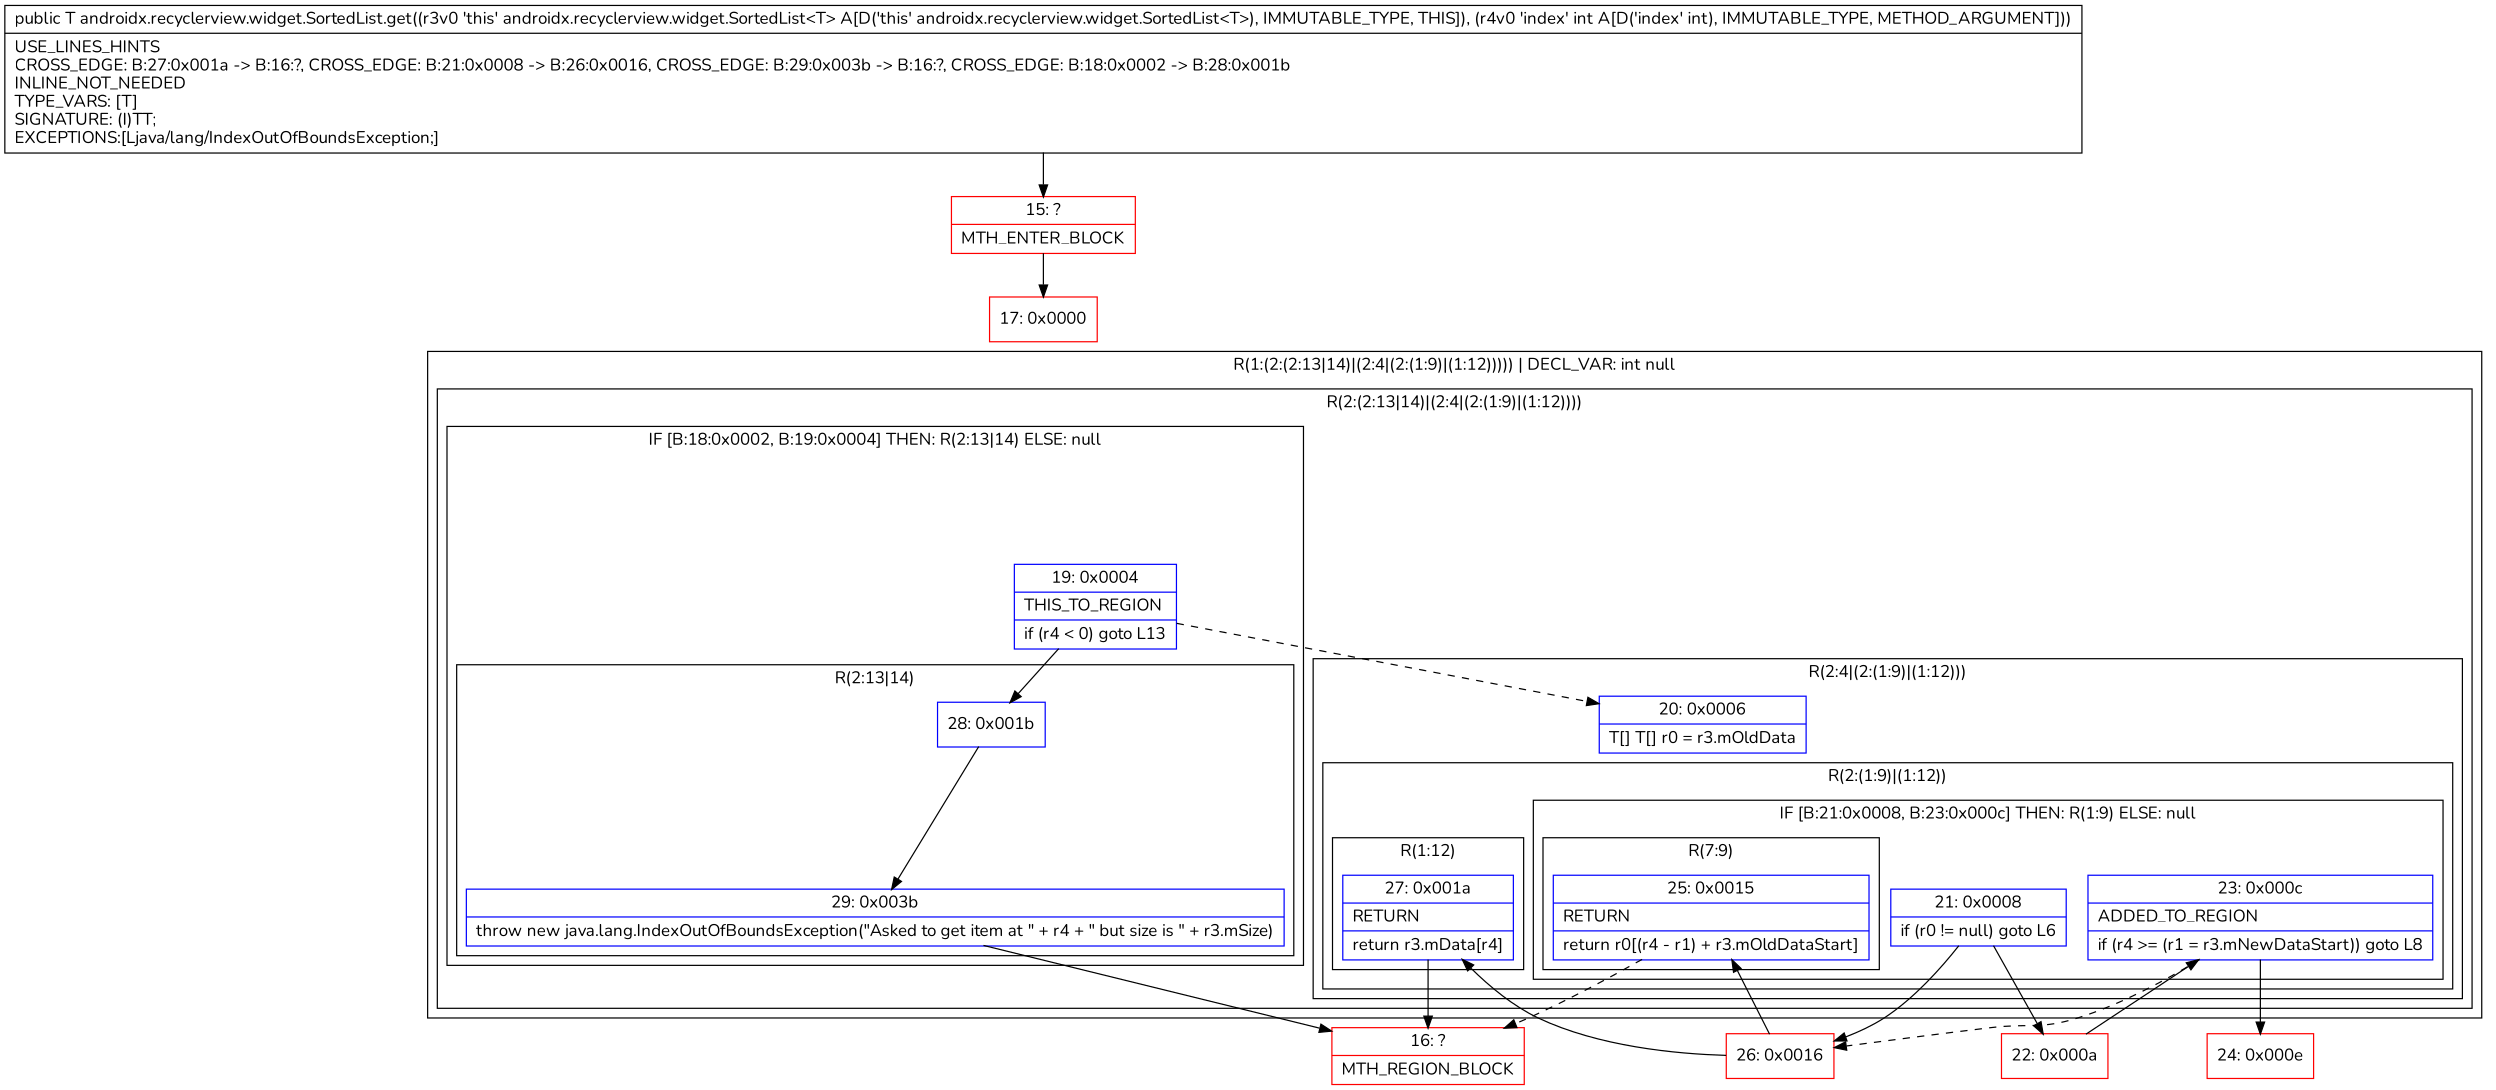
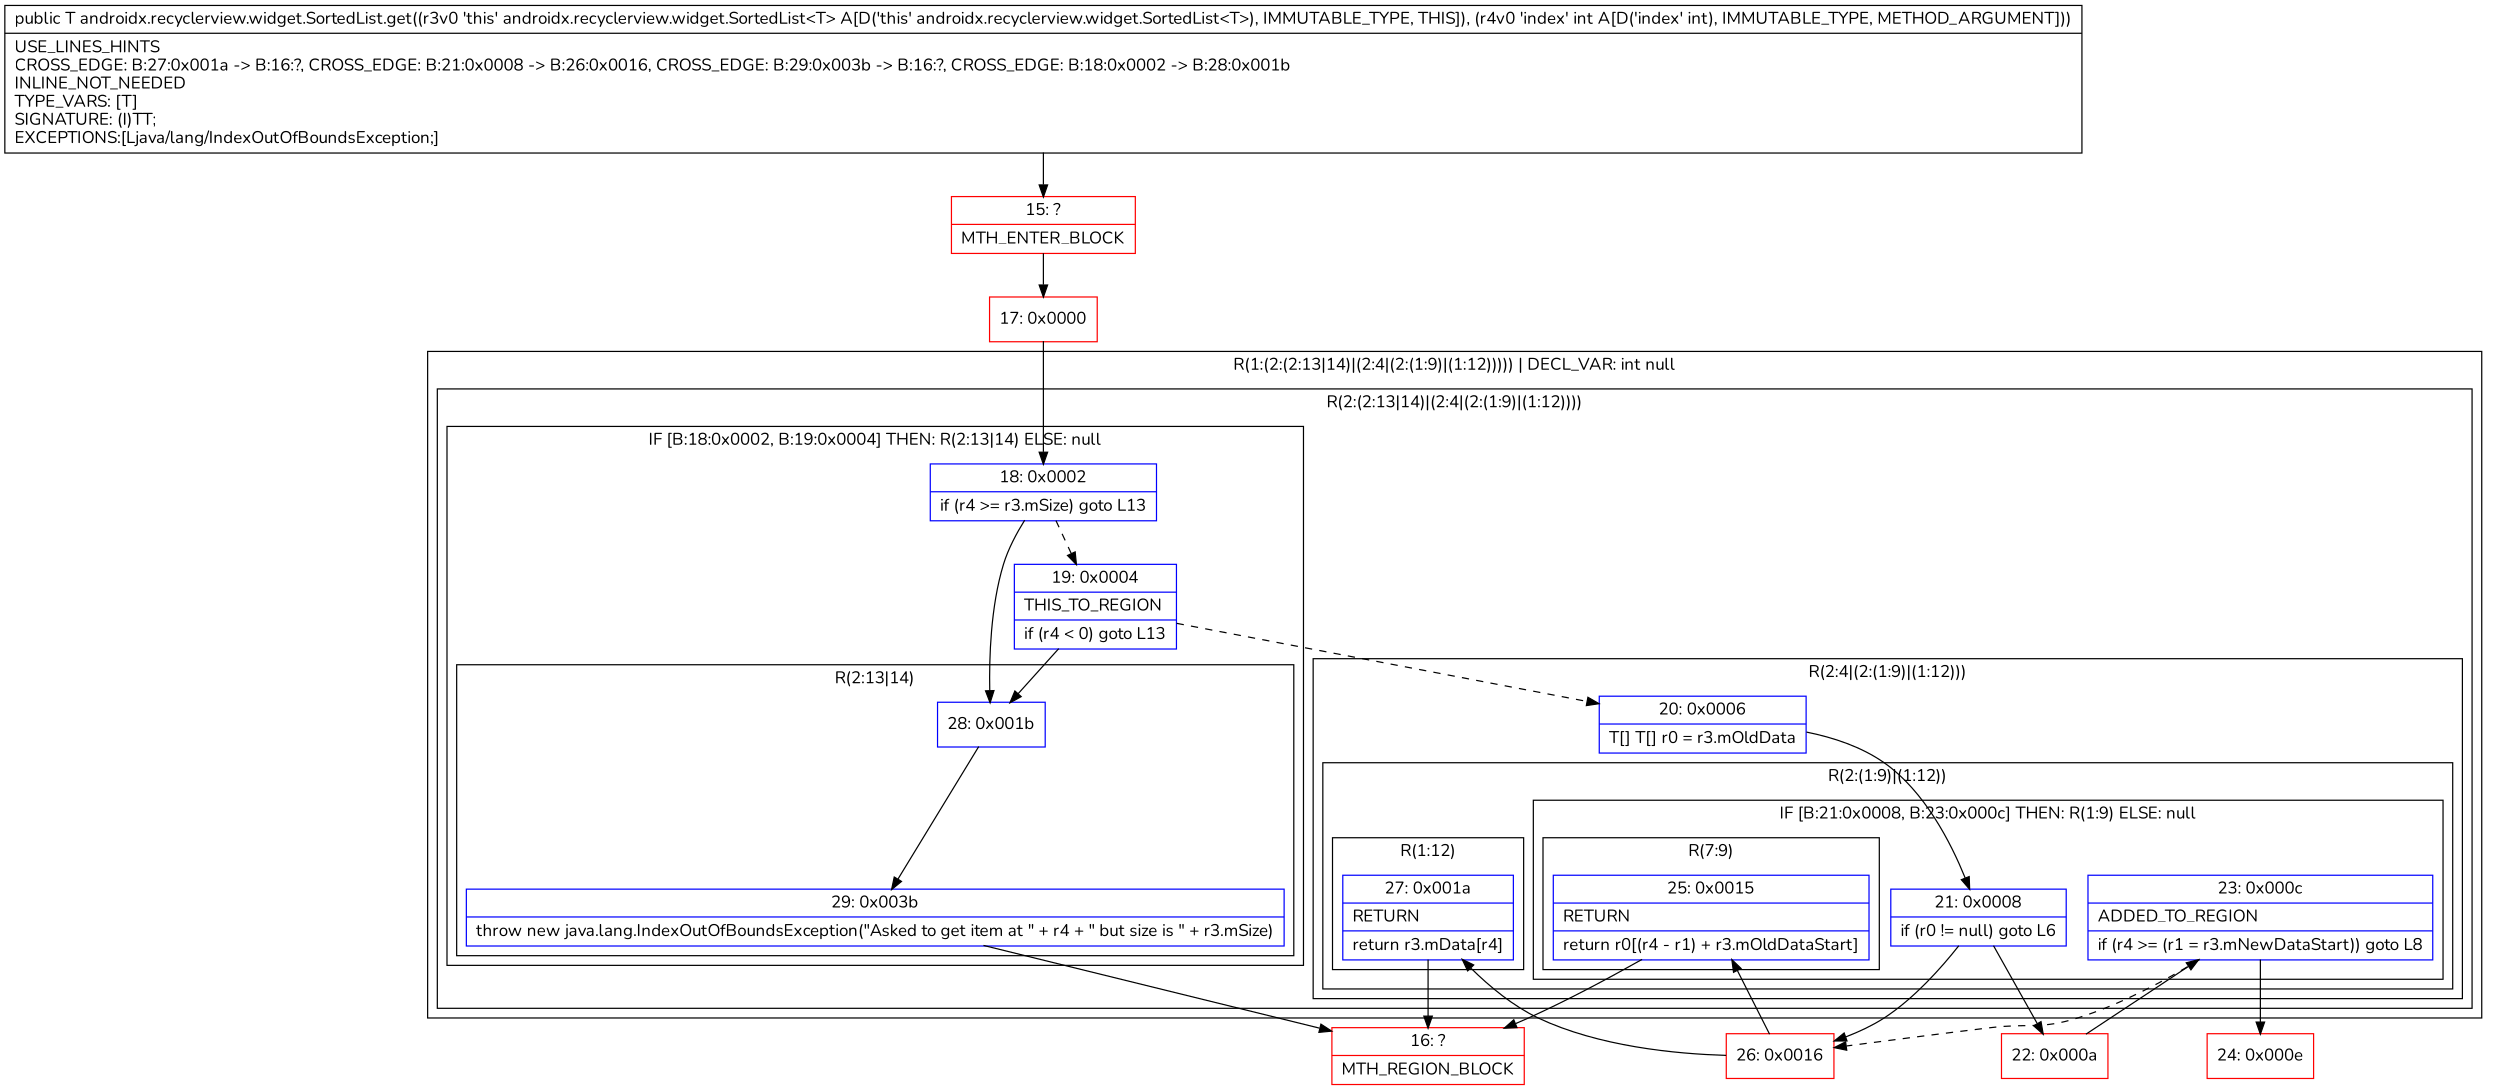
none -> (1043, 492)
none -> (1906, 782)
(1580, 993) -> (1580, 993)
